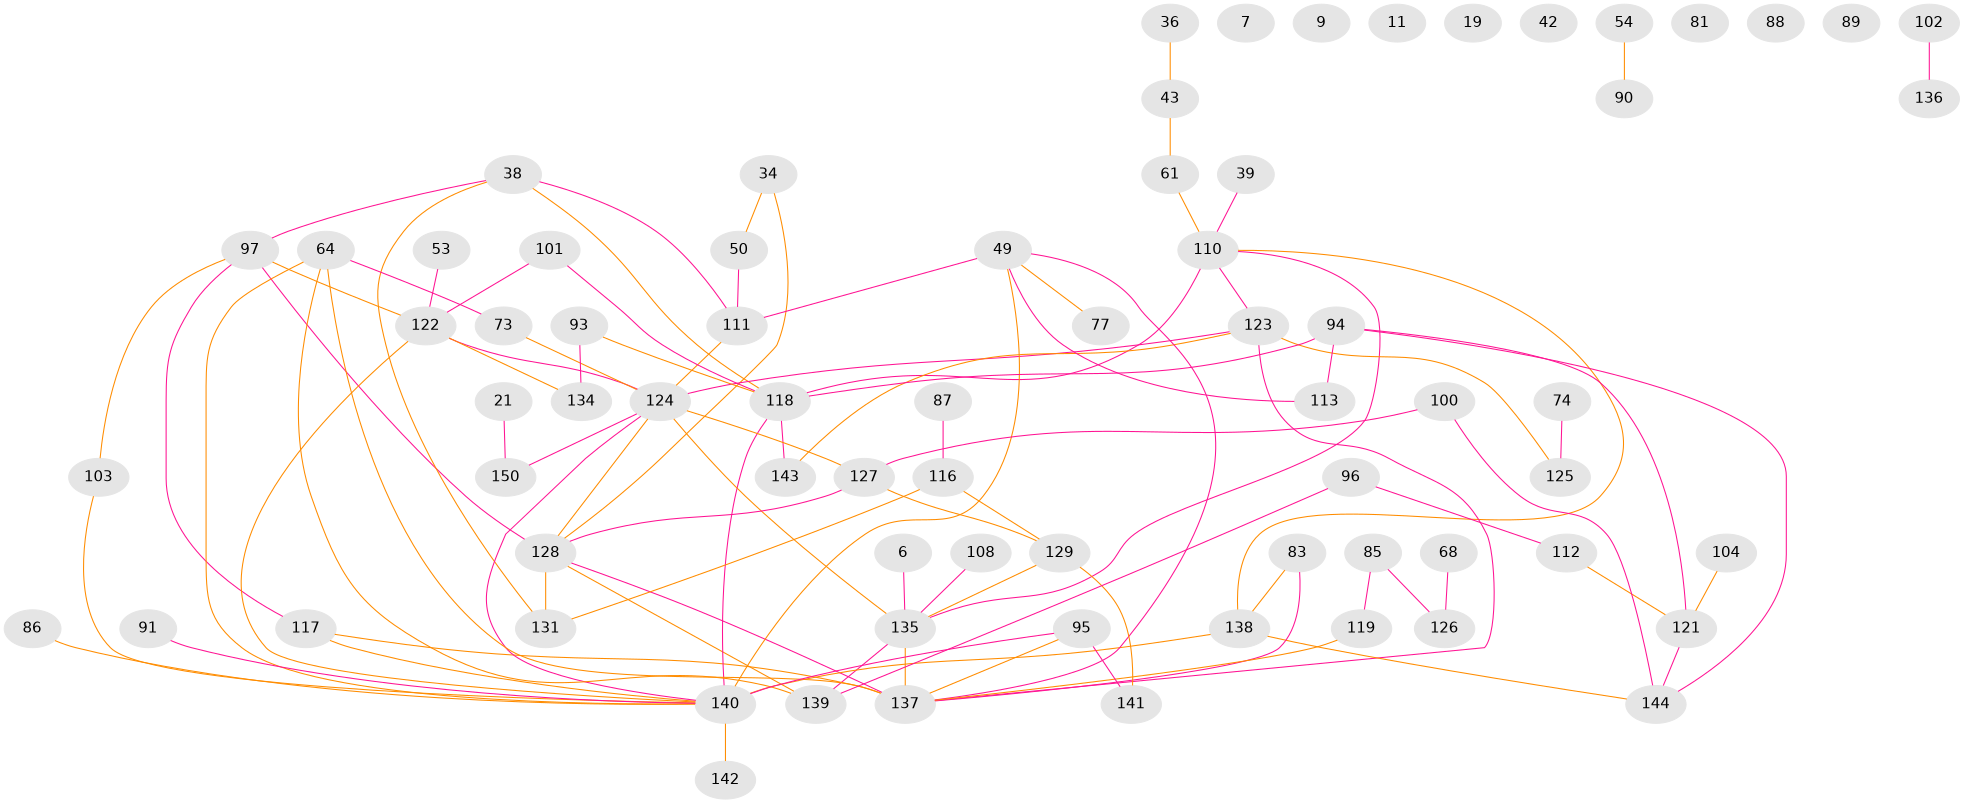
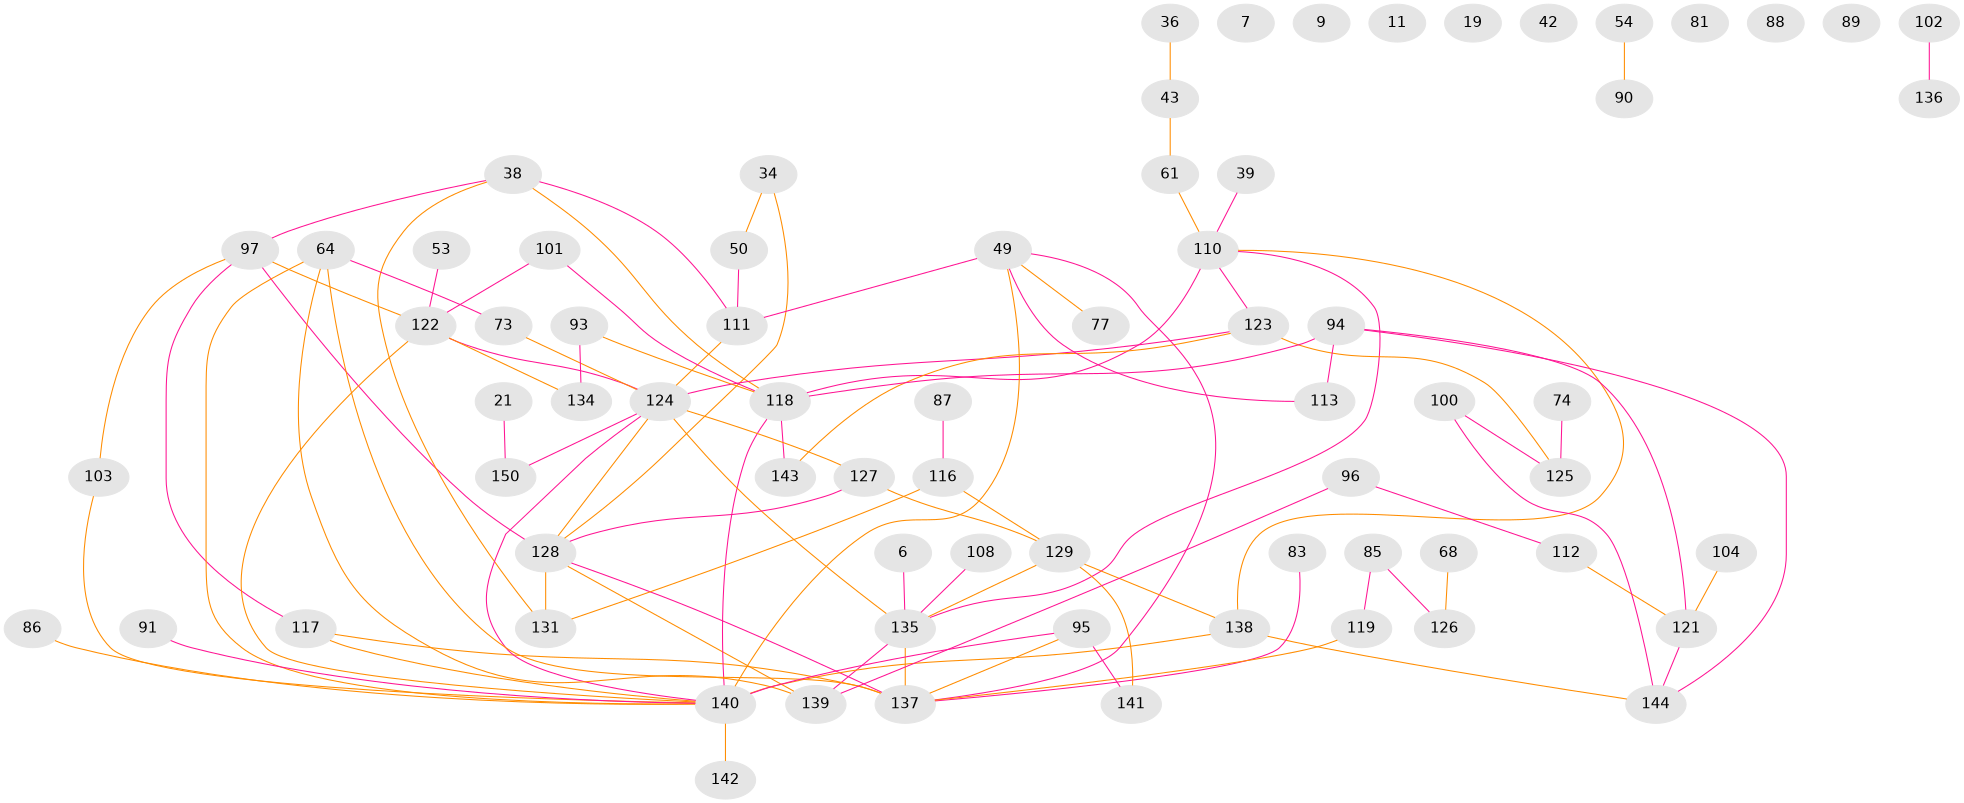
(1151, 432) -> (1502, 439)
(1269, 591) -> (1150, 591)
(1447, 591) -> (1447, 591)
(1427, 653) -> none
